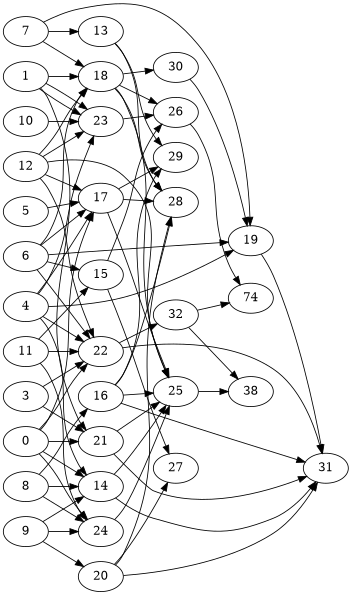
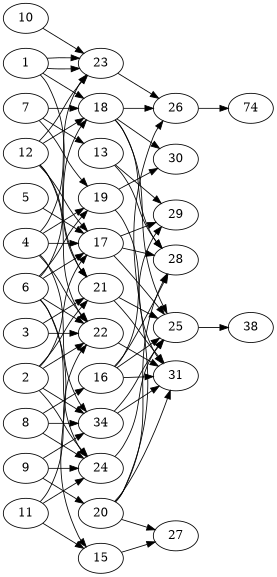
(224, 145) -> (135, 181)
(129, 205) -> (135, 221)
(151, 230) -> (63, 217)
(176, 315) -> none
none -> (63, 374)
(26, 442) -> (26, 378)
(101, 487) -> (101, 423)
